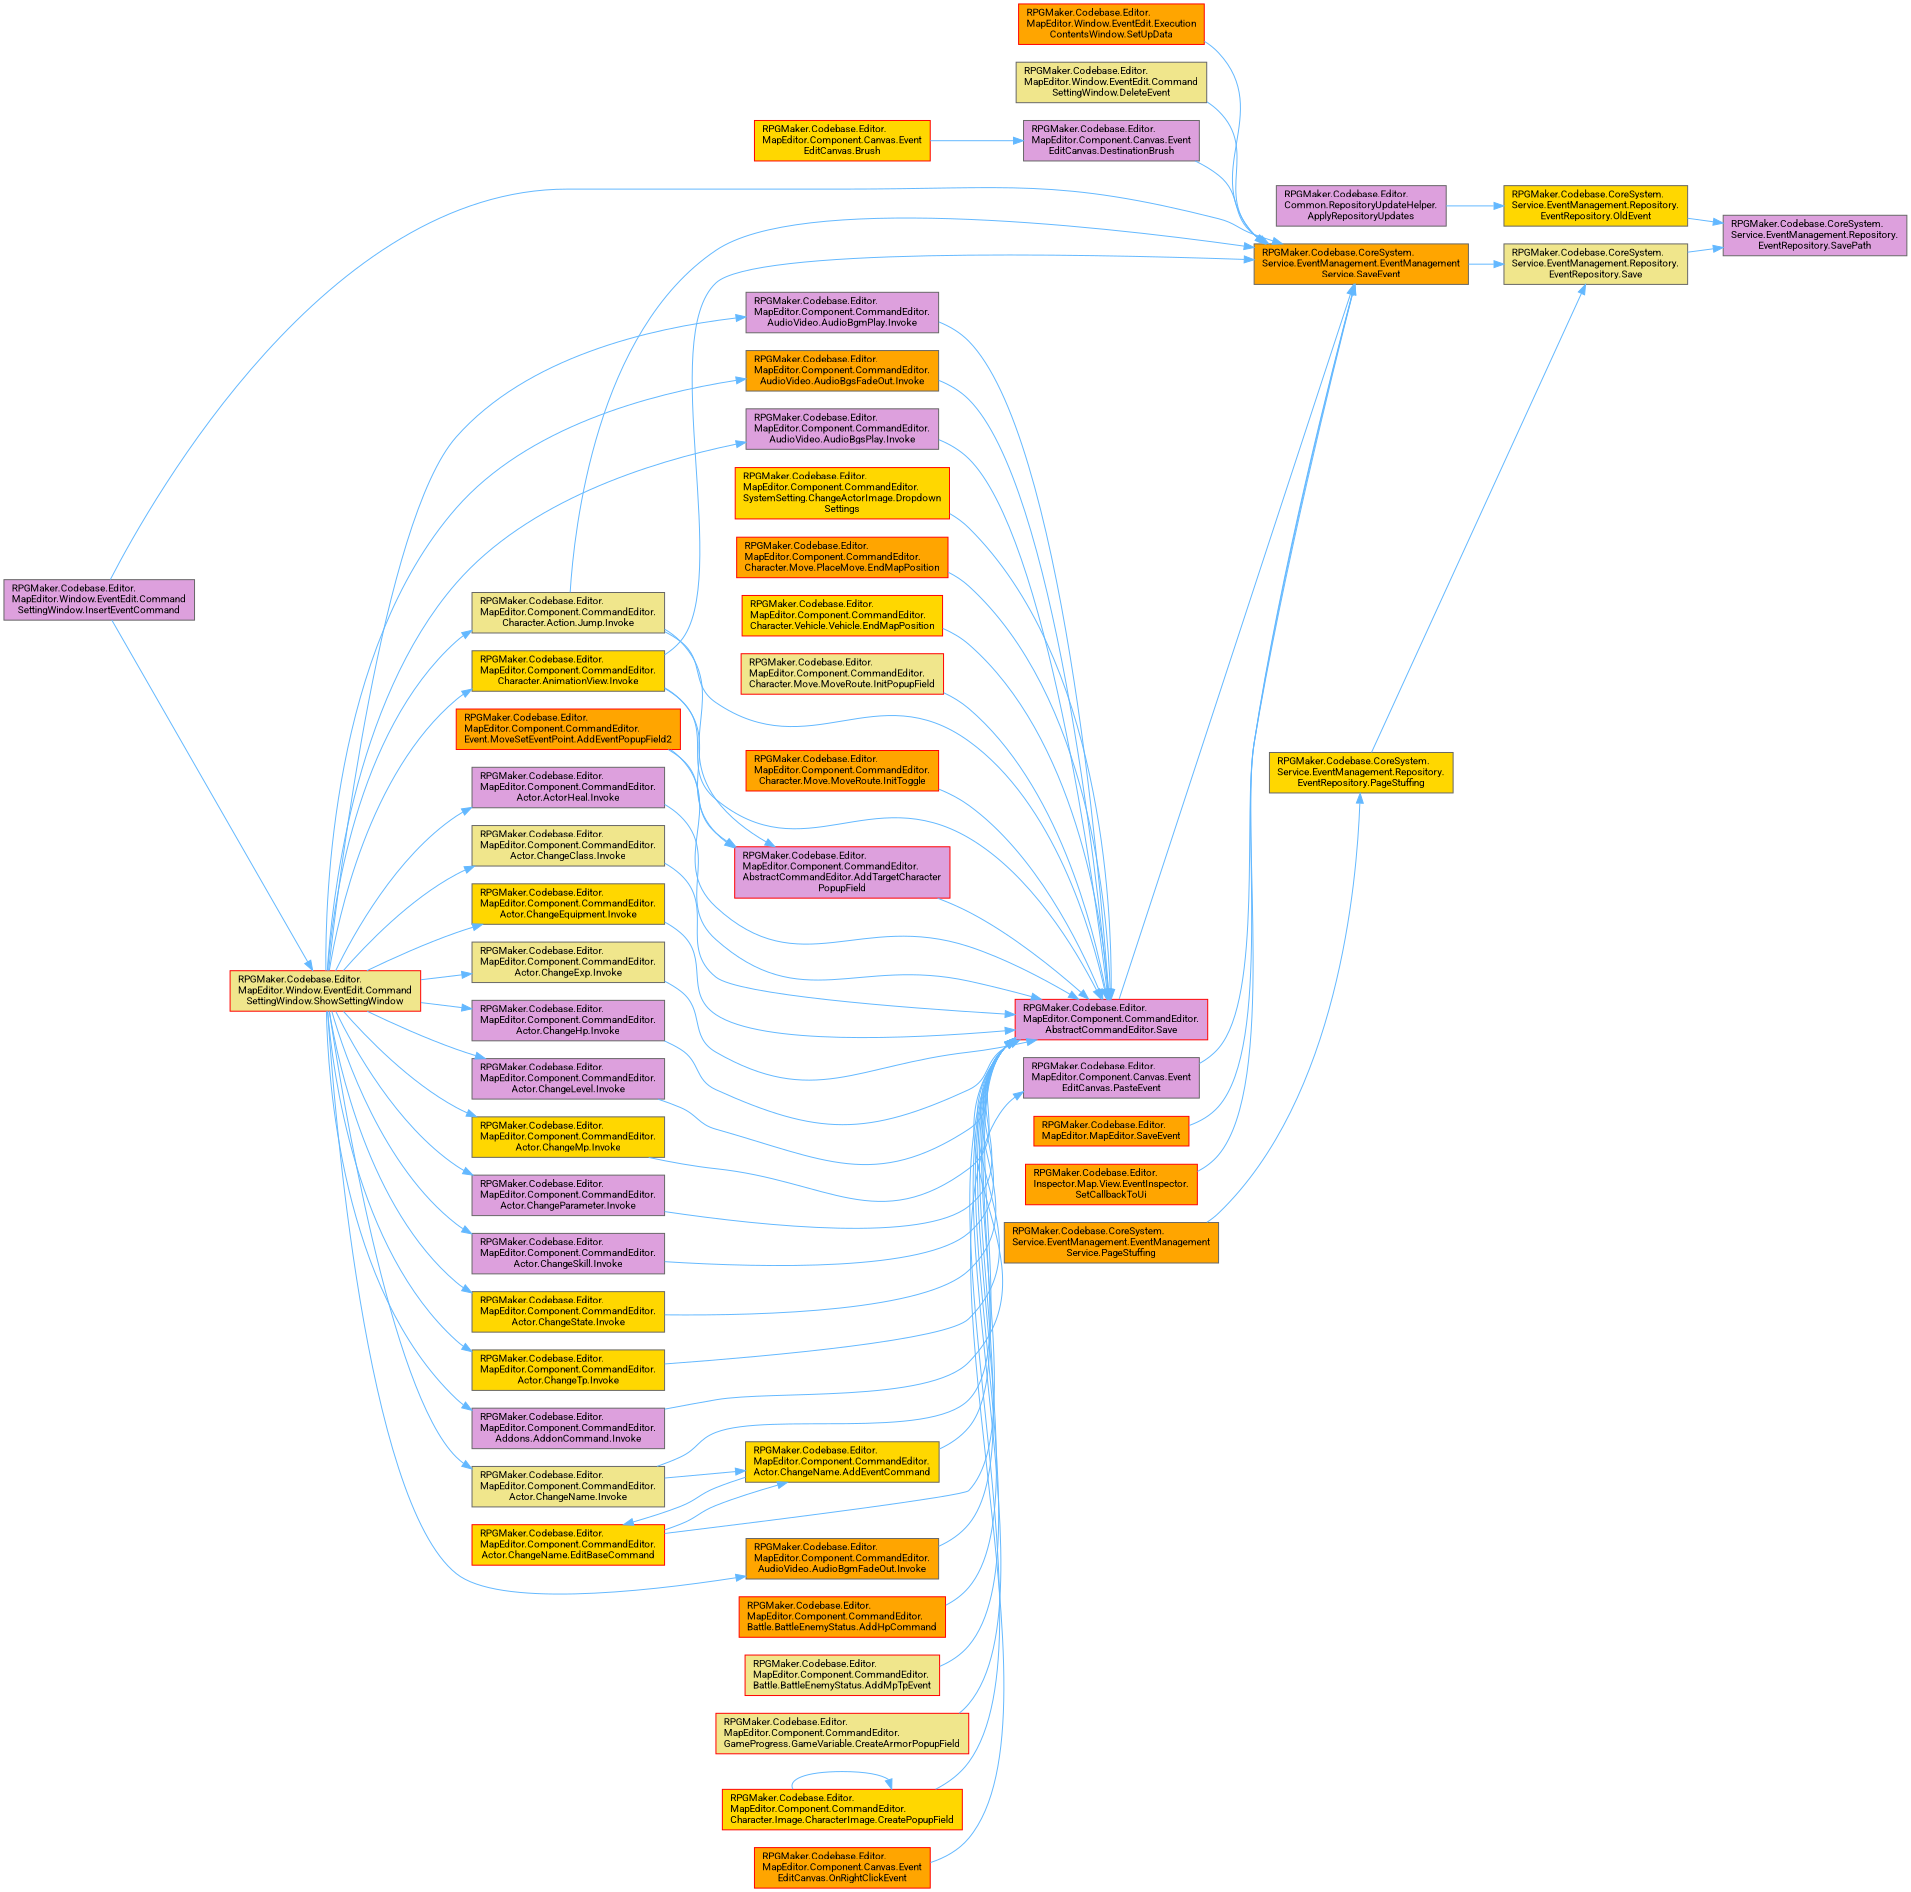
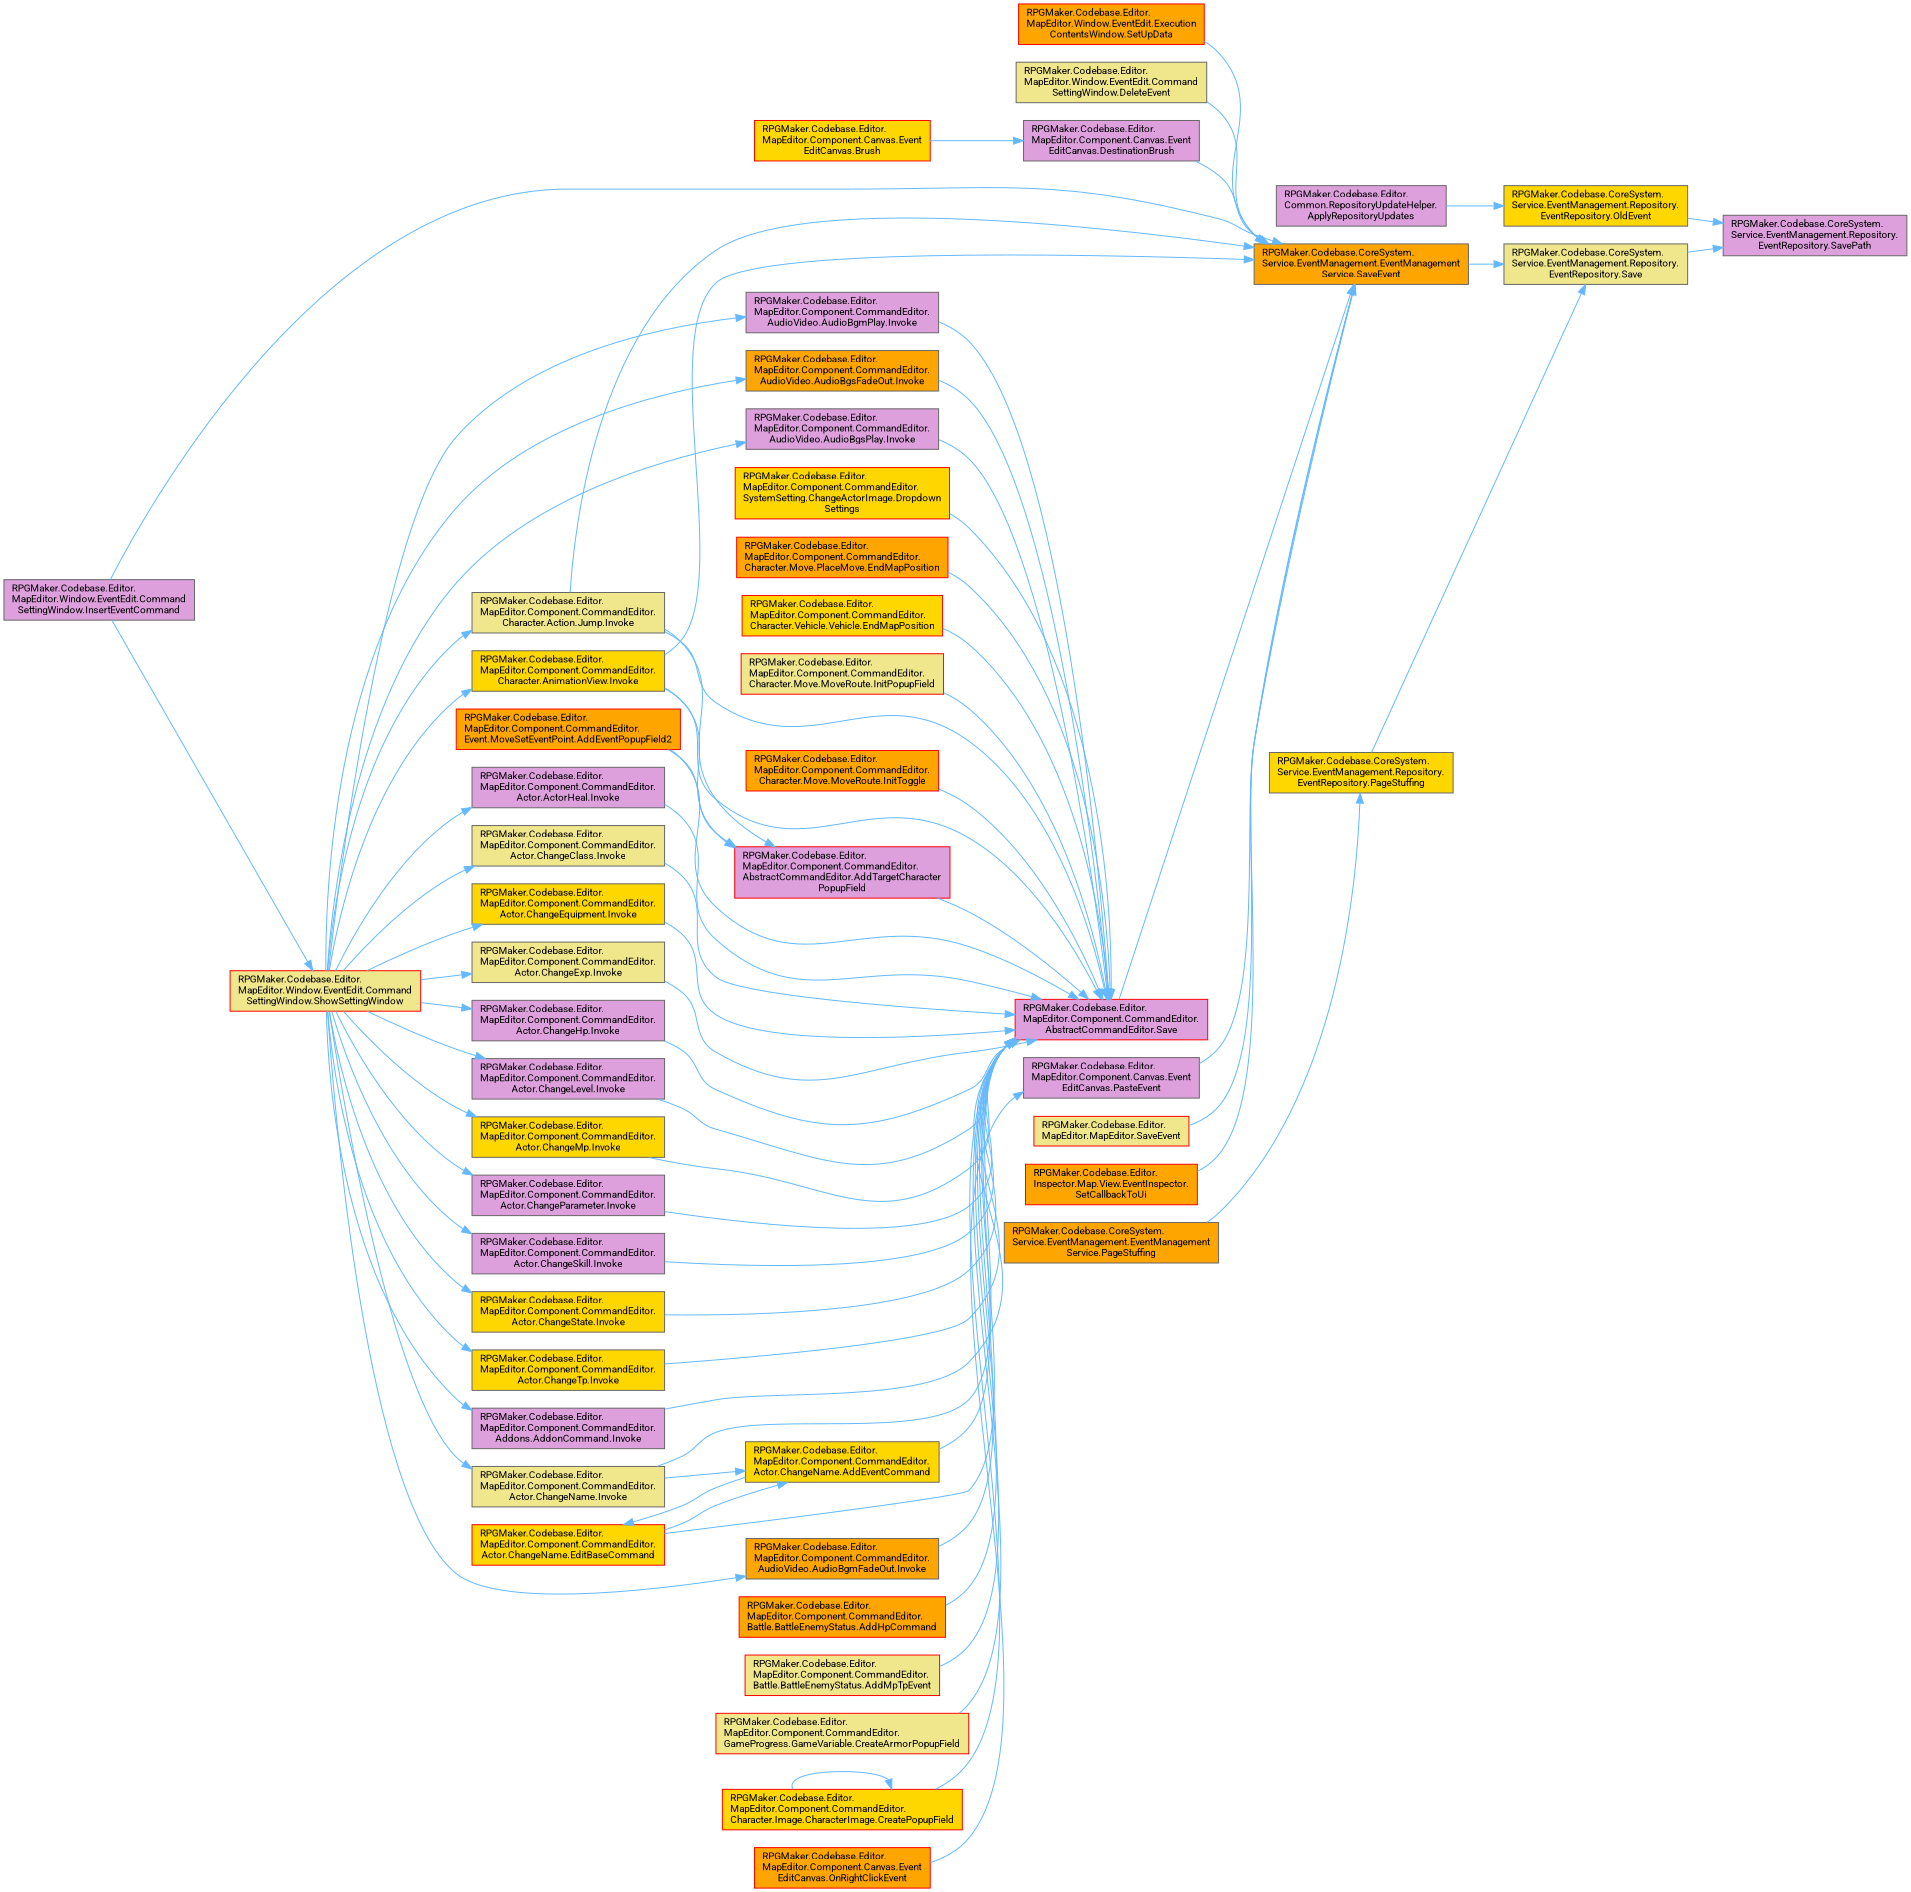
(1111, 1131) -> (1111, 1131)
